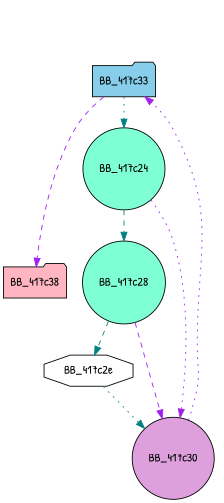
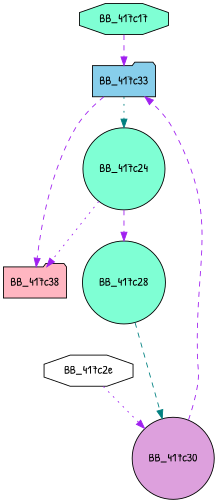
none -> (124, 19)
(124, 221) -> (124, 221)
(201, 255) -> (201, 255)
(184, 301) -> (75, 231)
(103, 334) -> none
(147, 366) -> (147, 366)
(121, 404) -> (121, 404)
